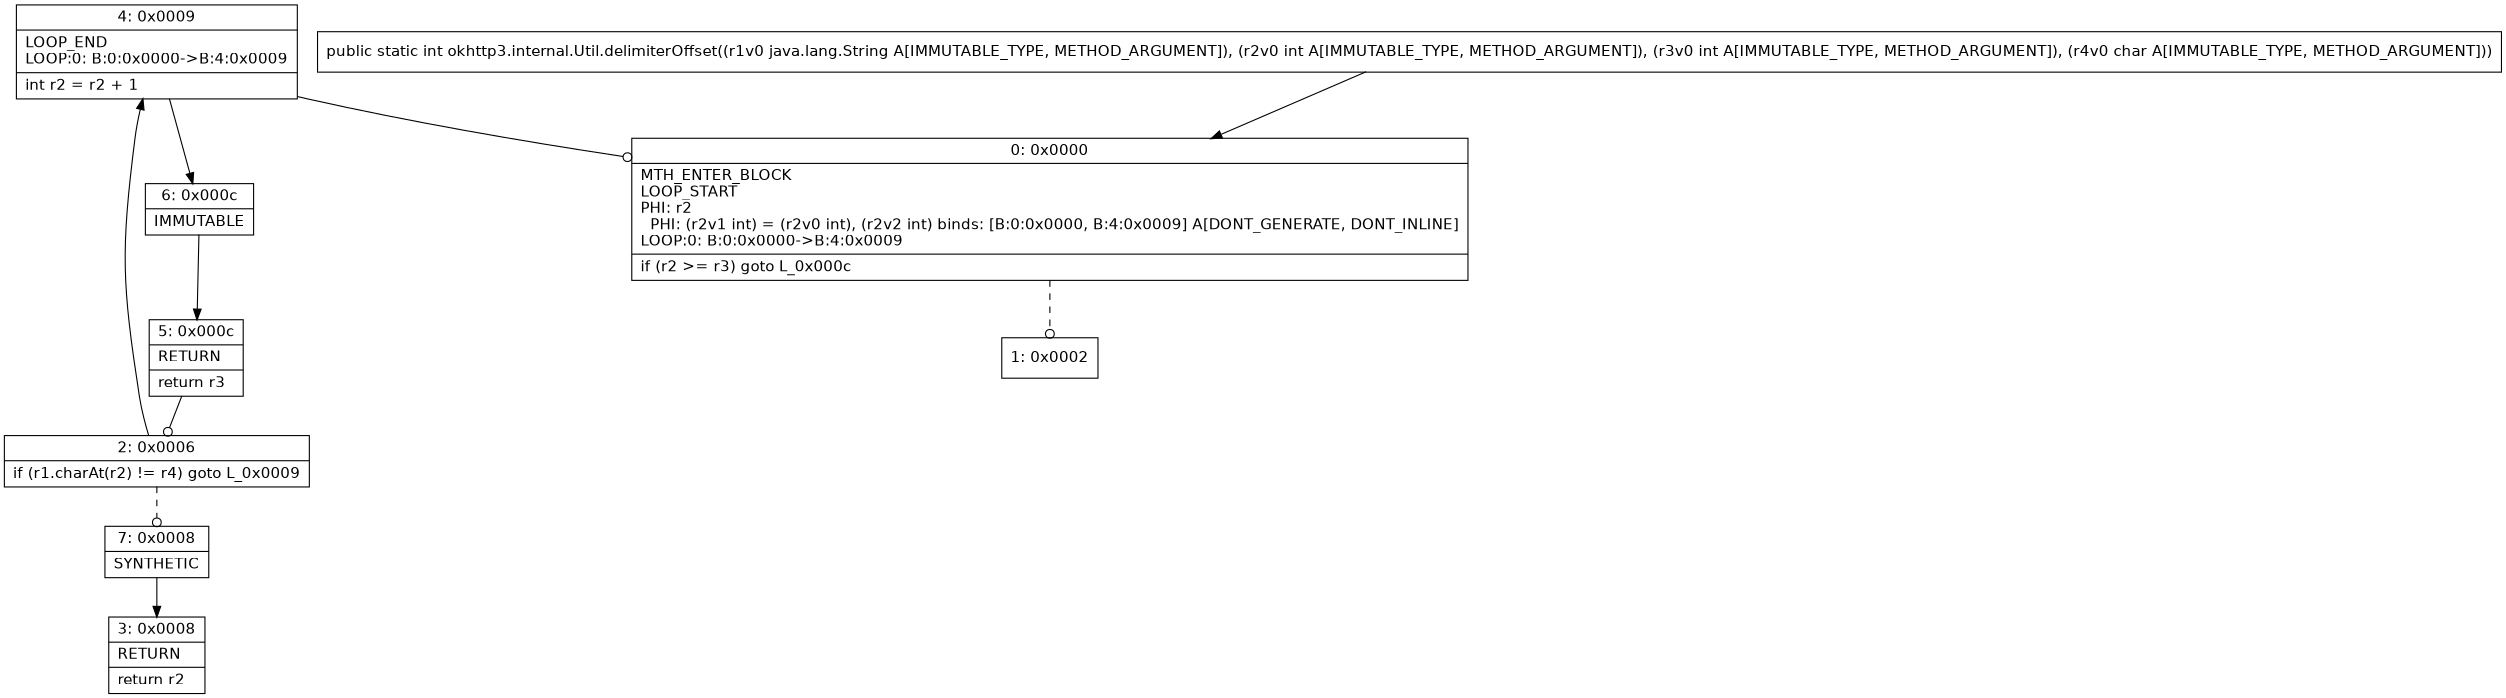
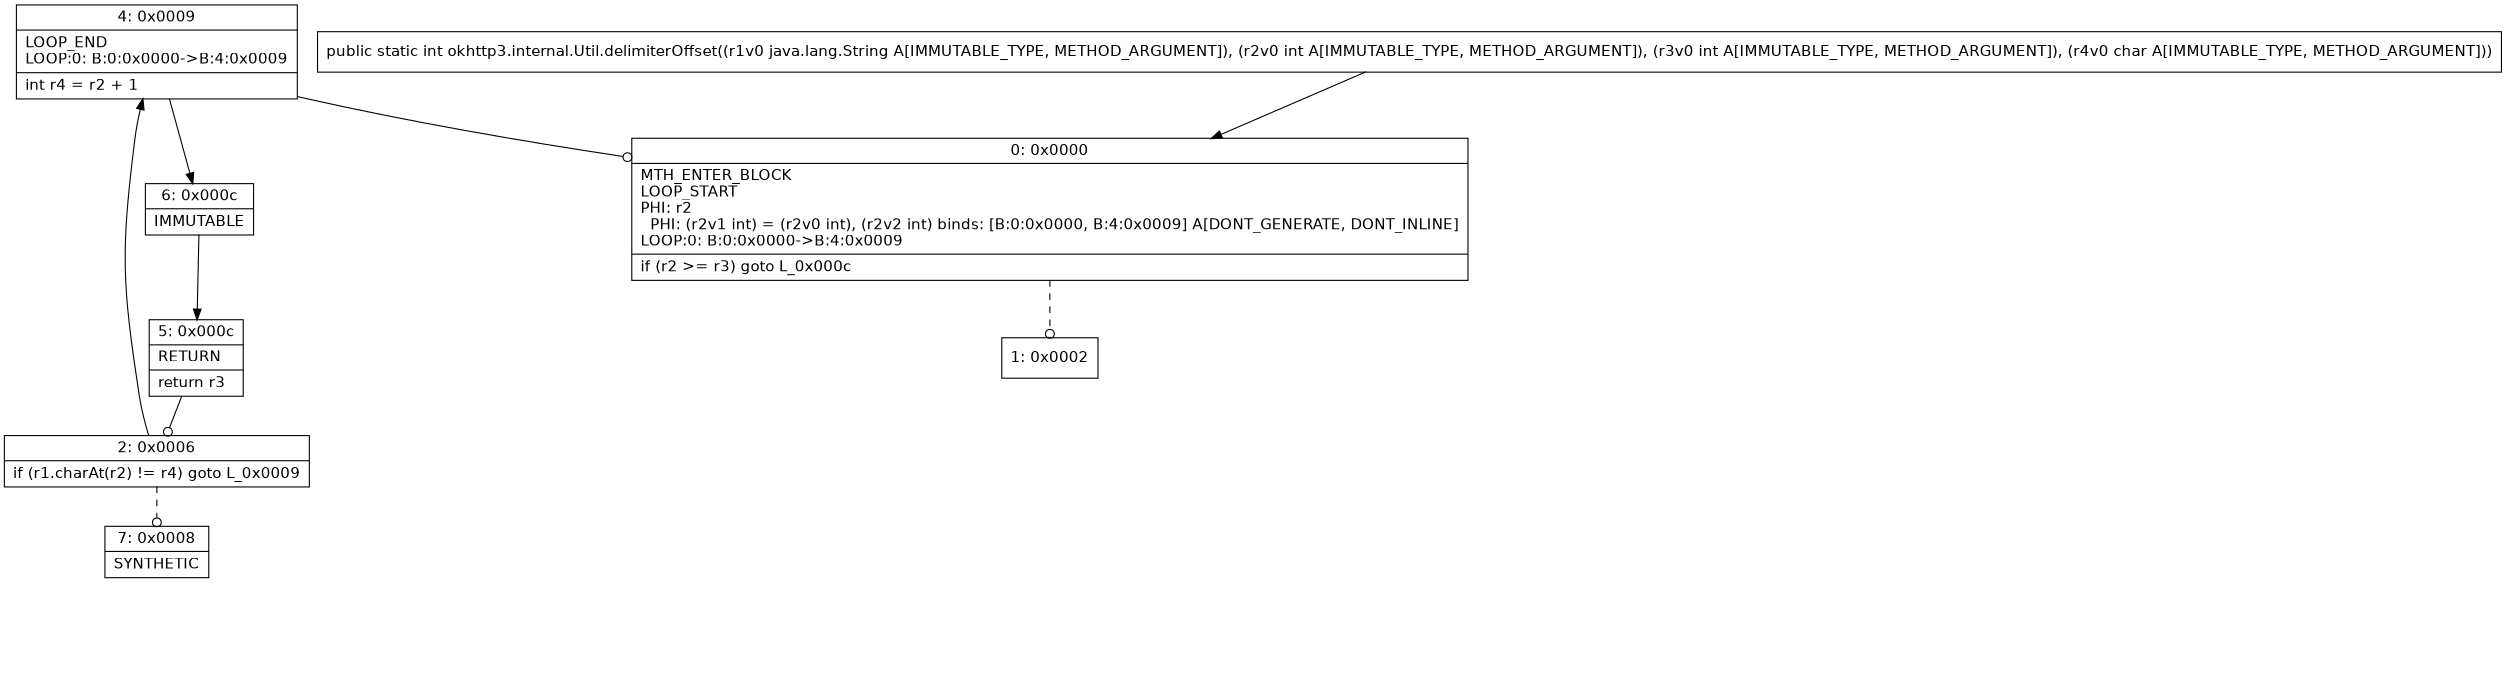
(82, 85) -> (82, 85)
(157, 655) -> none
